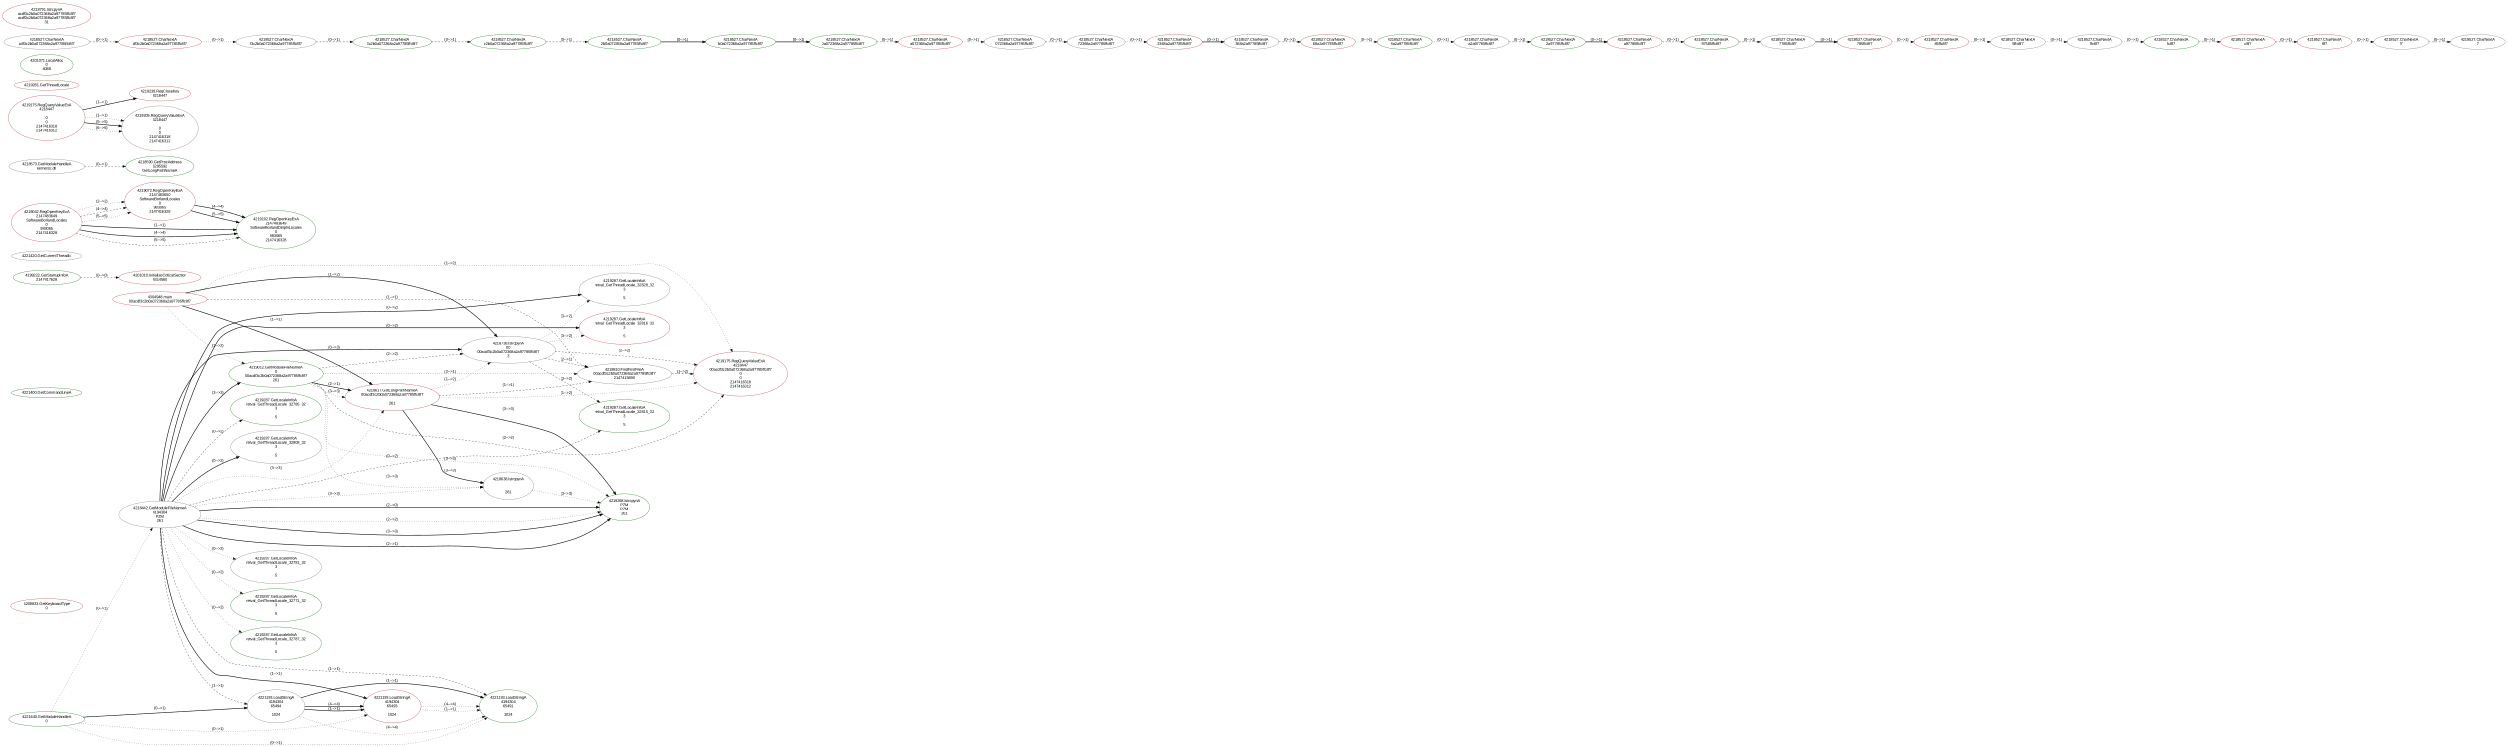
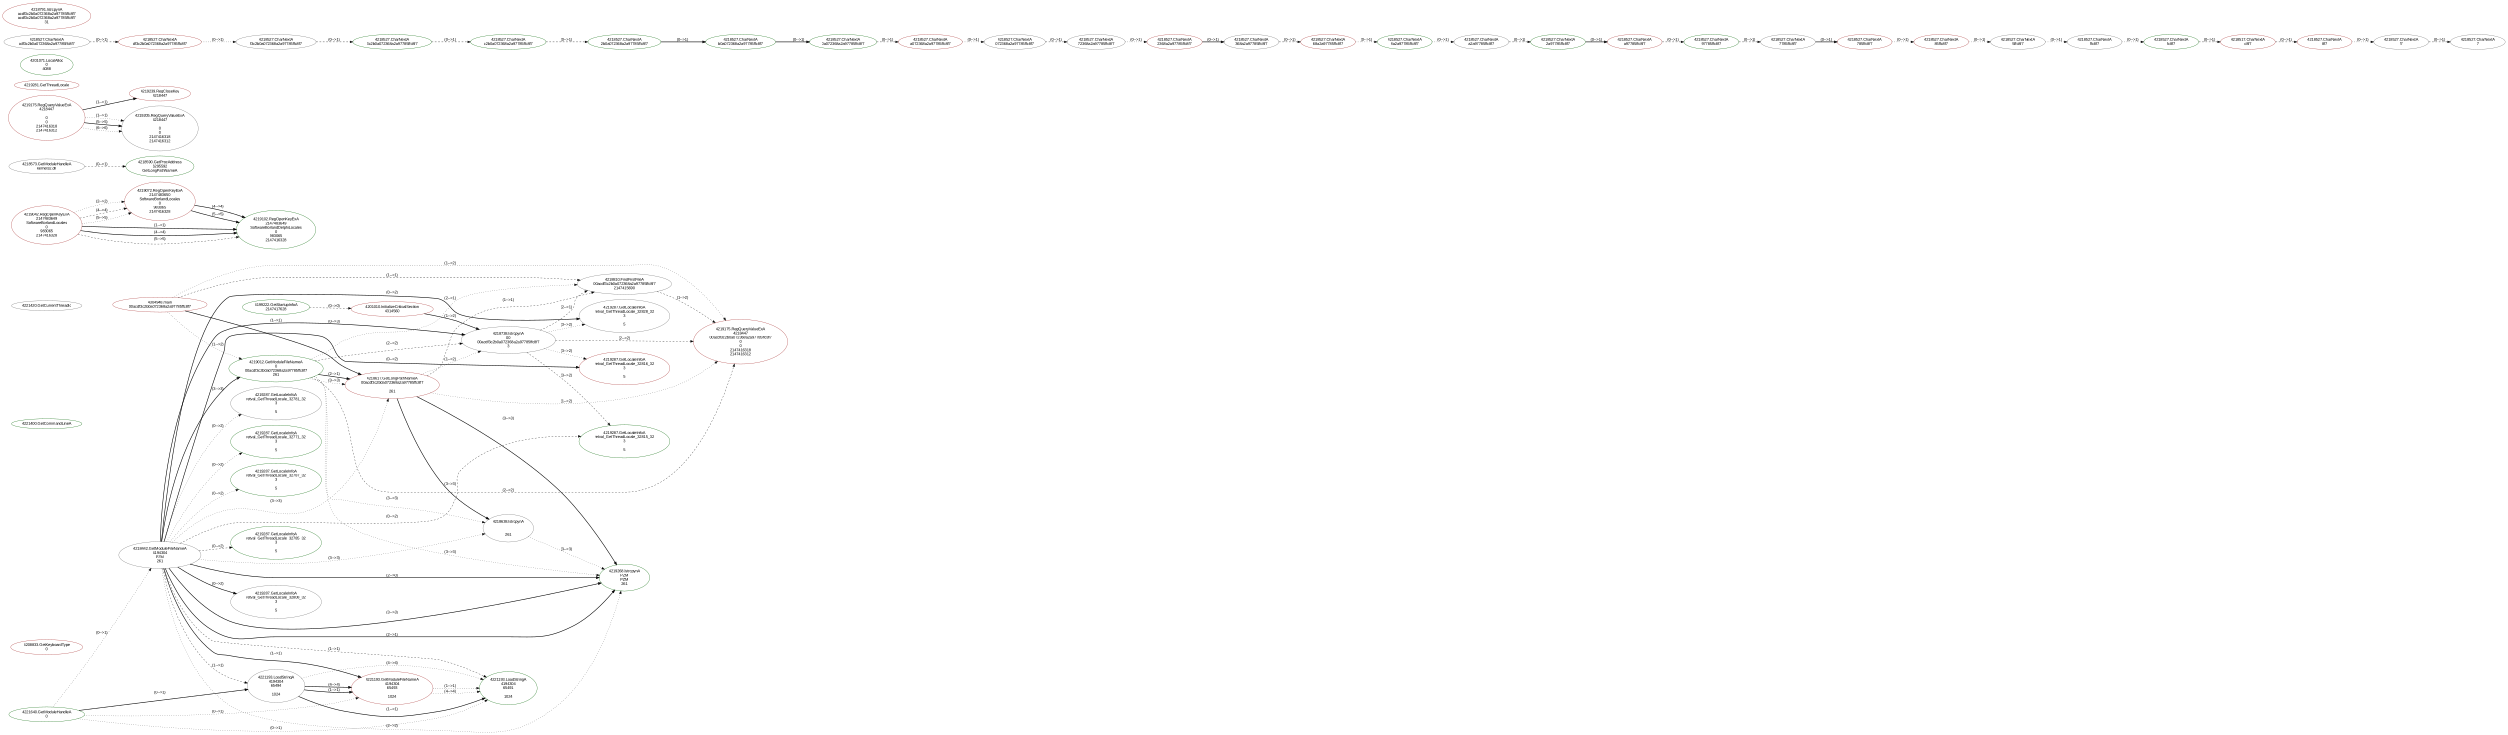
(1711, 42) -> (1711, 42)
(348, 278) -> (451, 319)
(392, 706) -> (392, 688)
